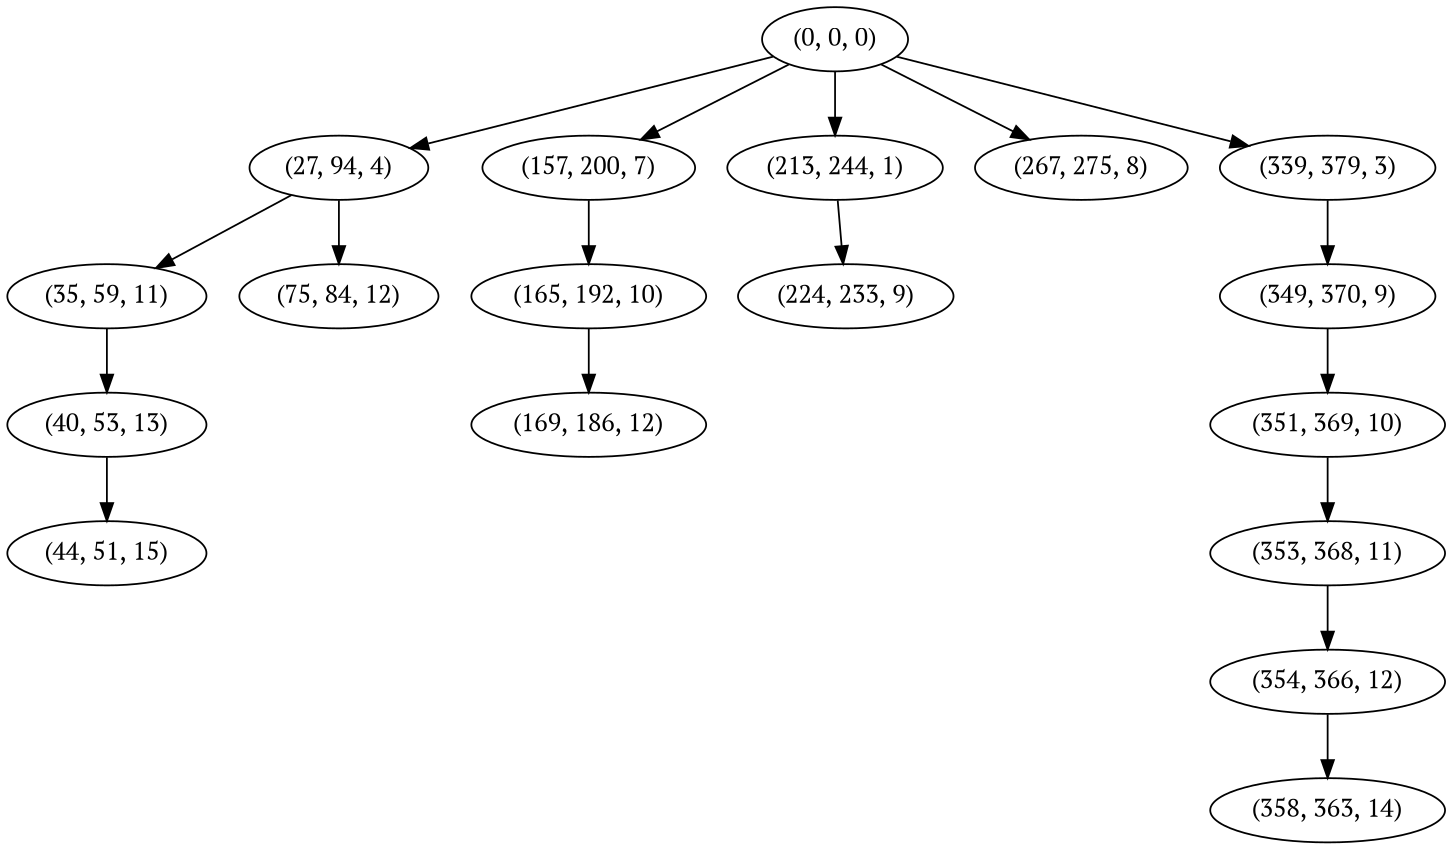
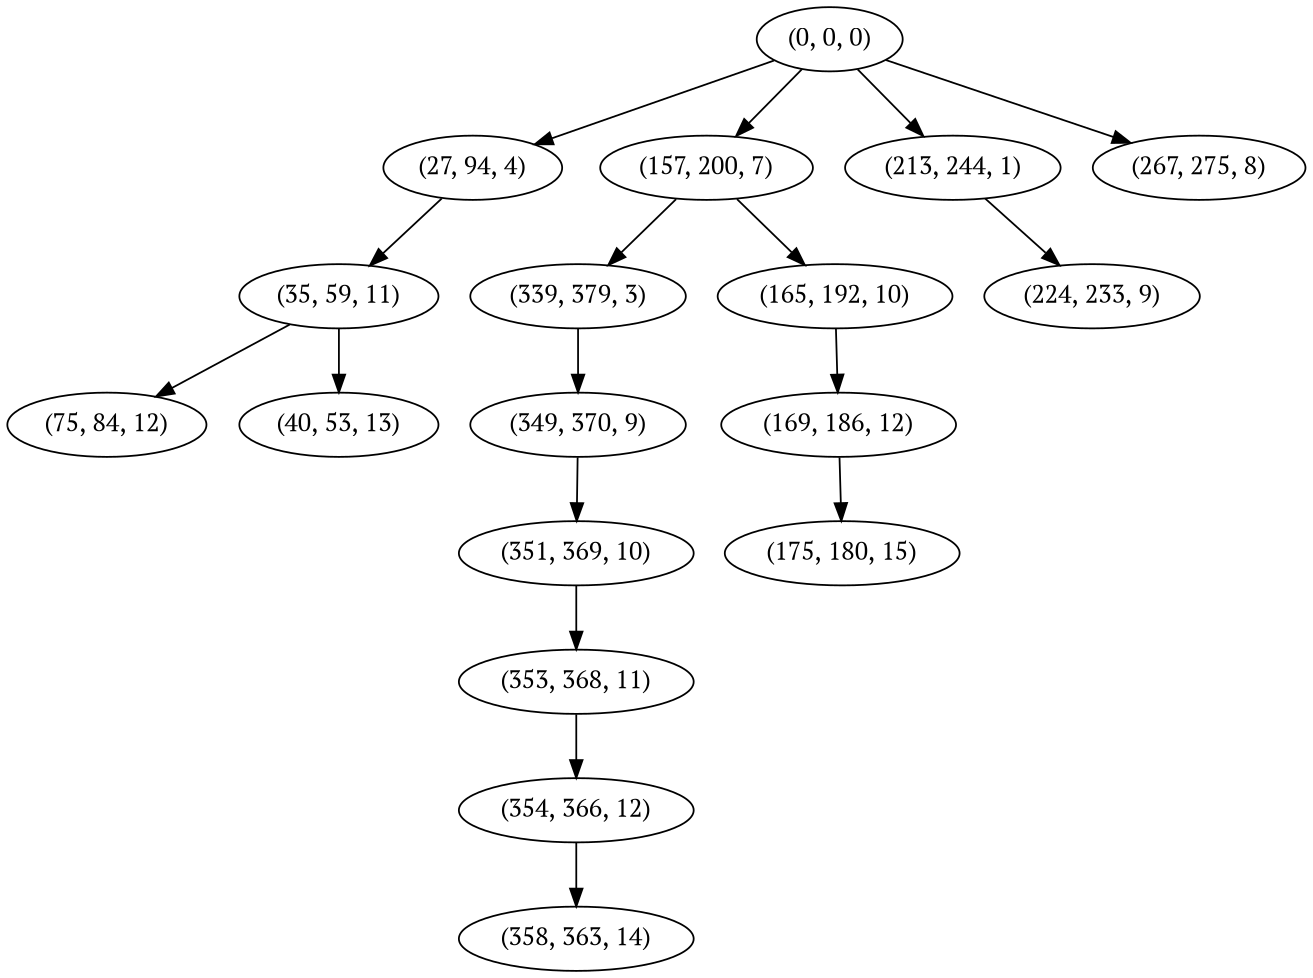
(1064, 99) -> (649, 226)
(339, 223) -> (231, 356)
(107, 553) -> none
none -> (842, 553)
